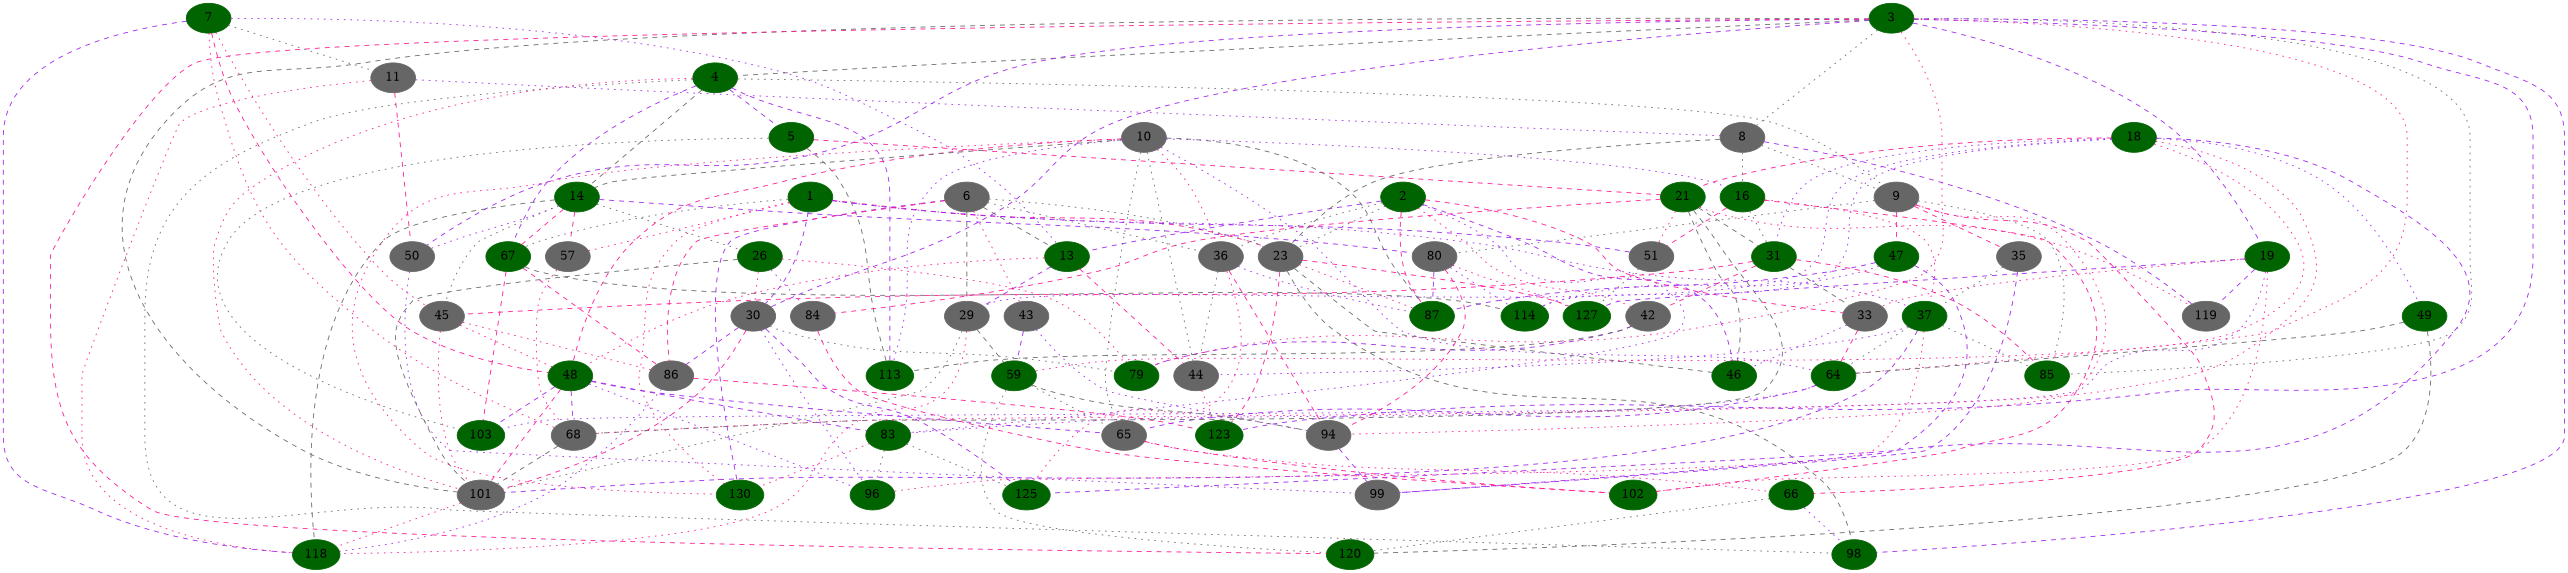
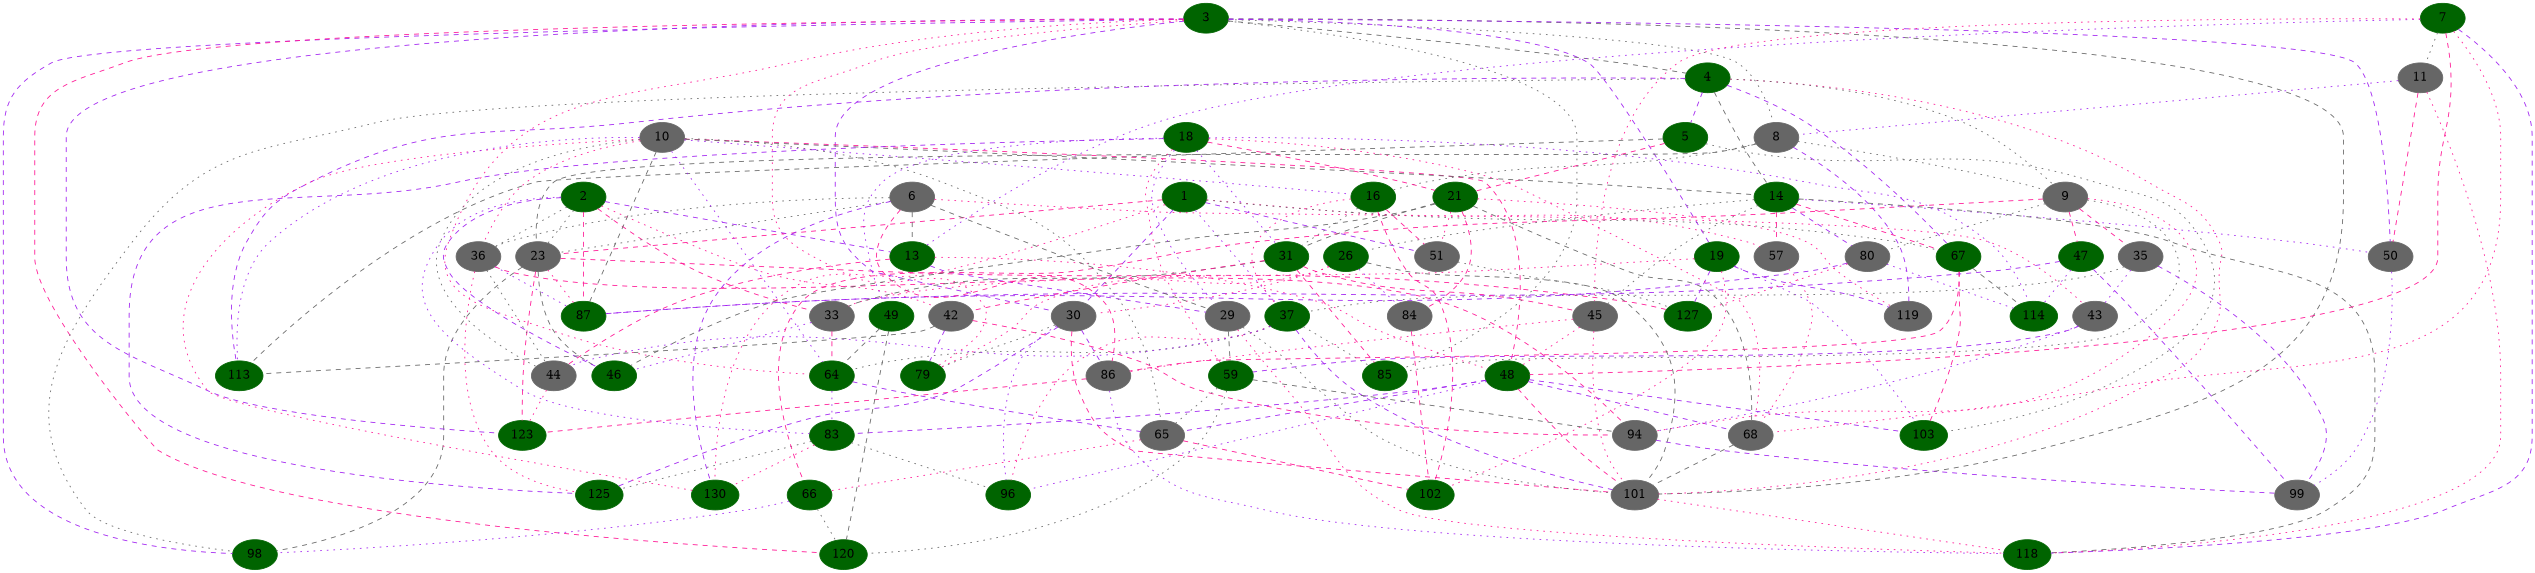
none -> (2118, 286)
(1417, 384) -> (1319, 415)
